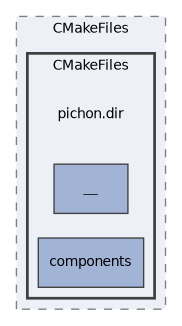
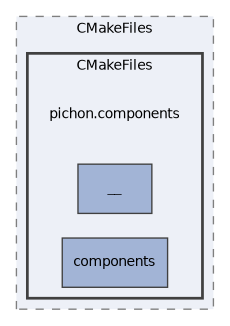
(91, 115) -> (115, 115)
